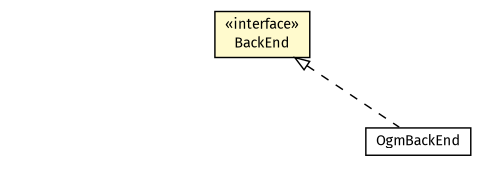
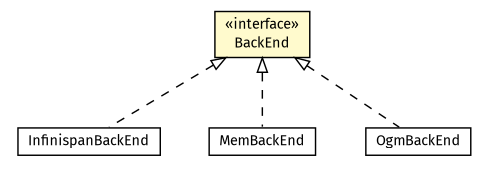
none -> (88, 141)
none -> (262, 141)
